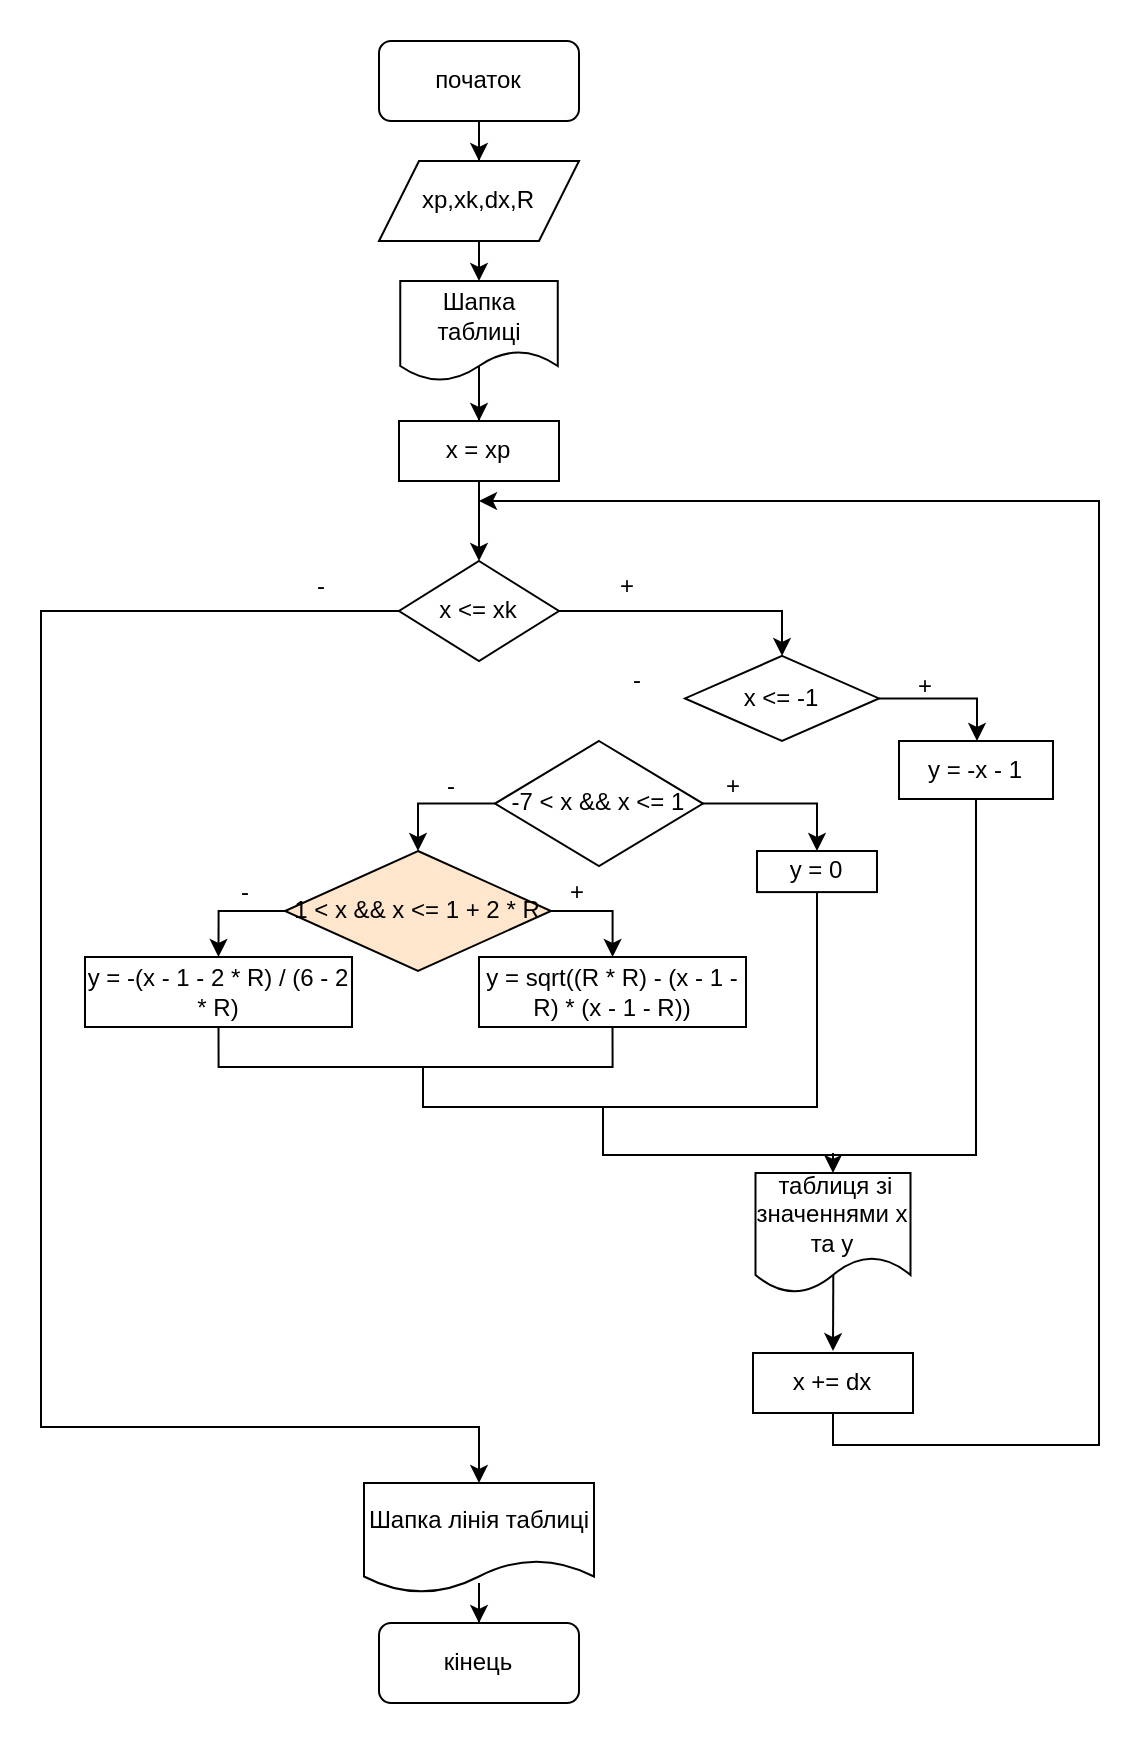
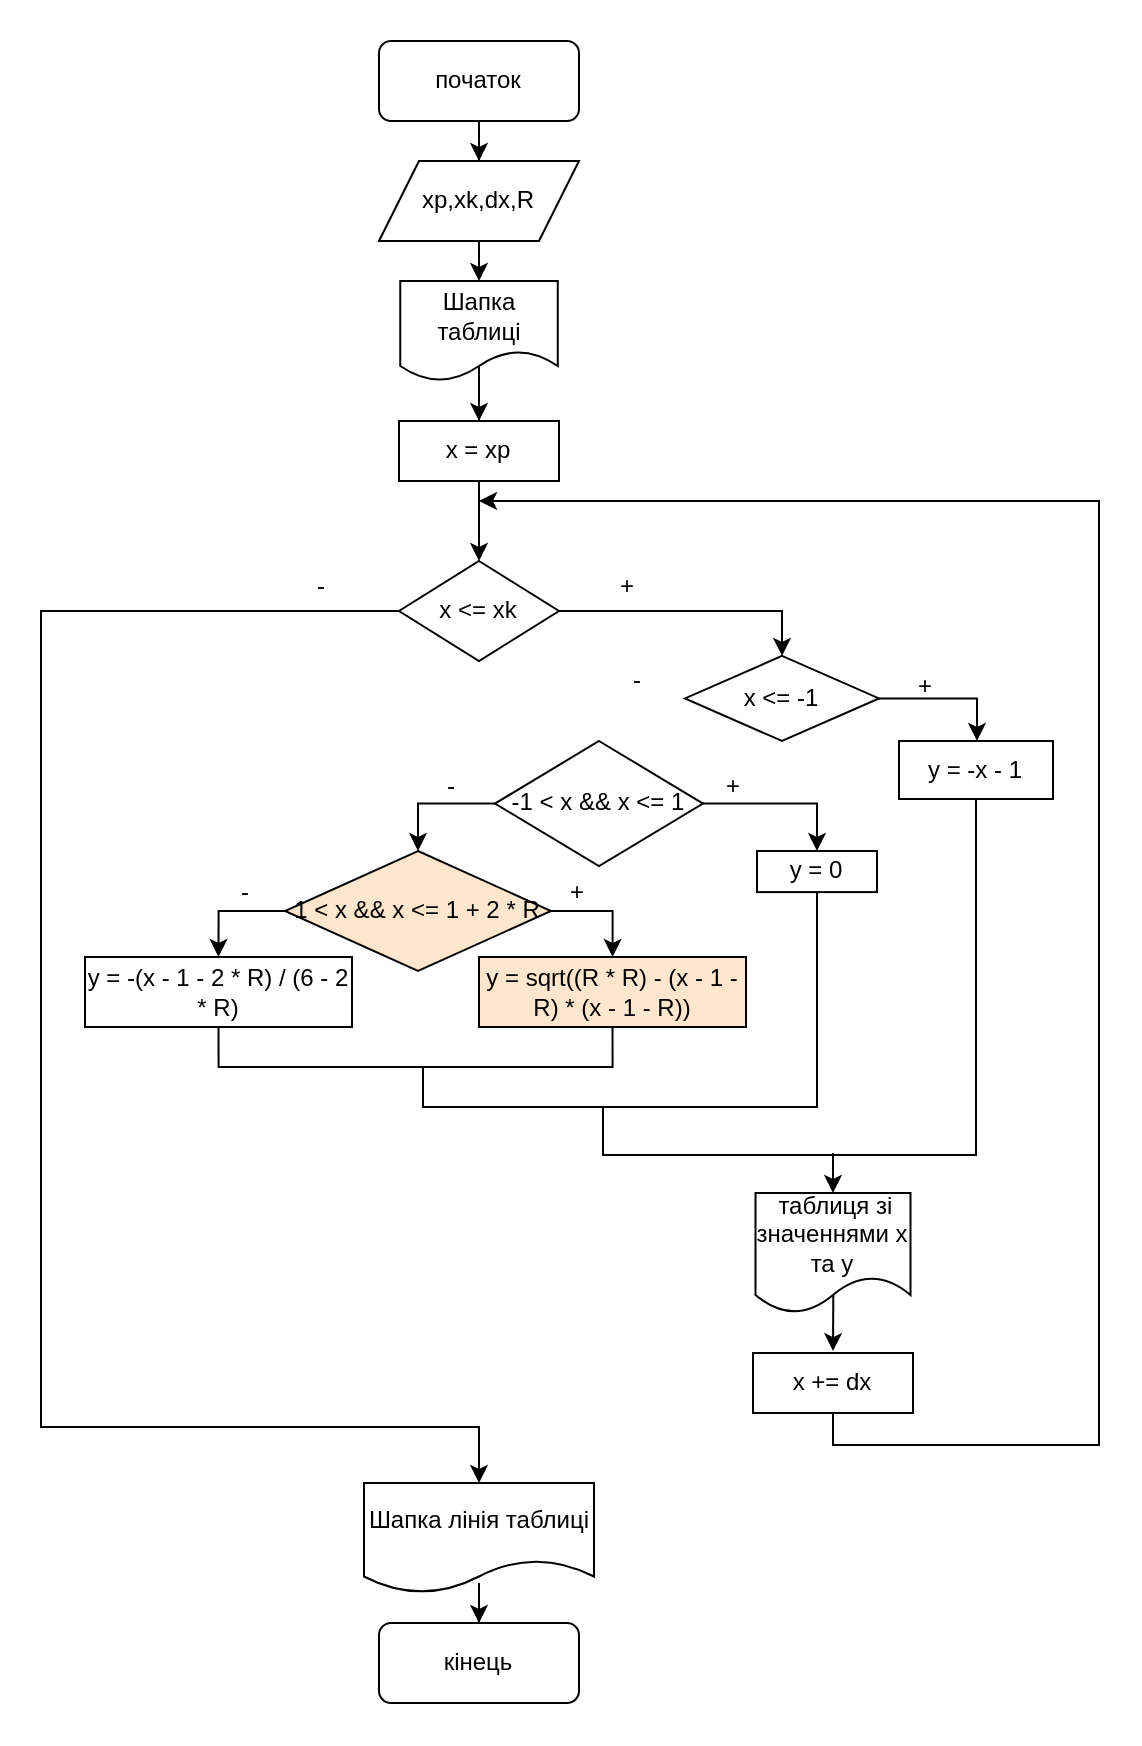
(599, 803) -> (599, 803)
(613, 992) -> (613, 992)
(833, 1233) -> (833, 1253)
